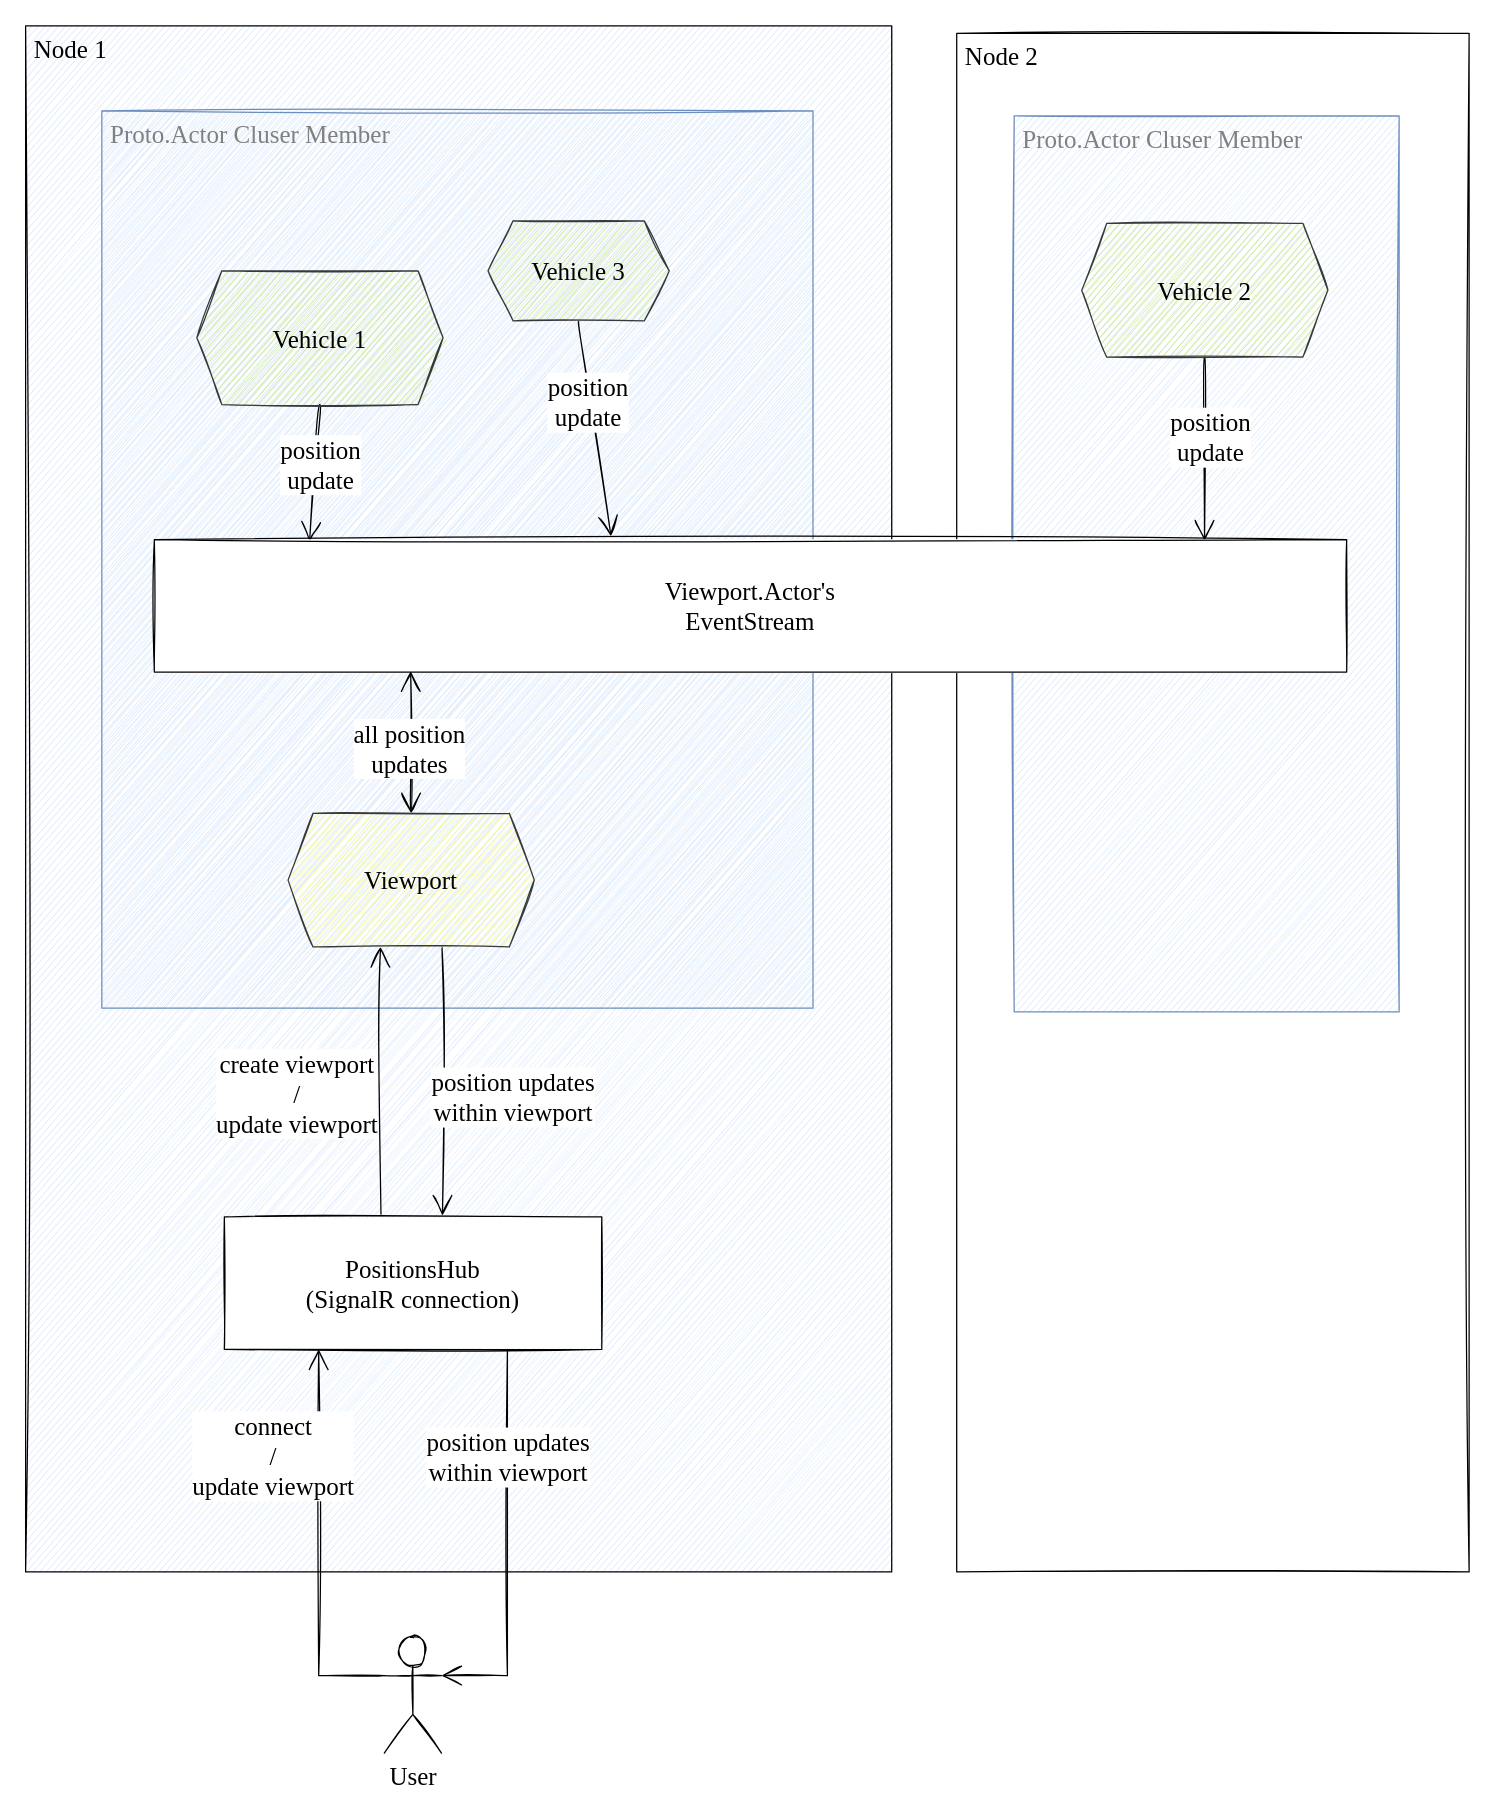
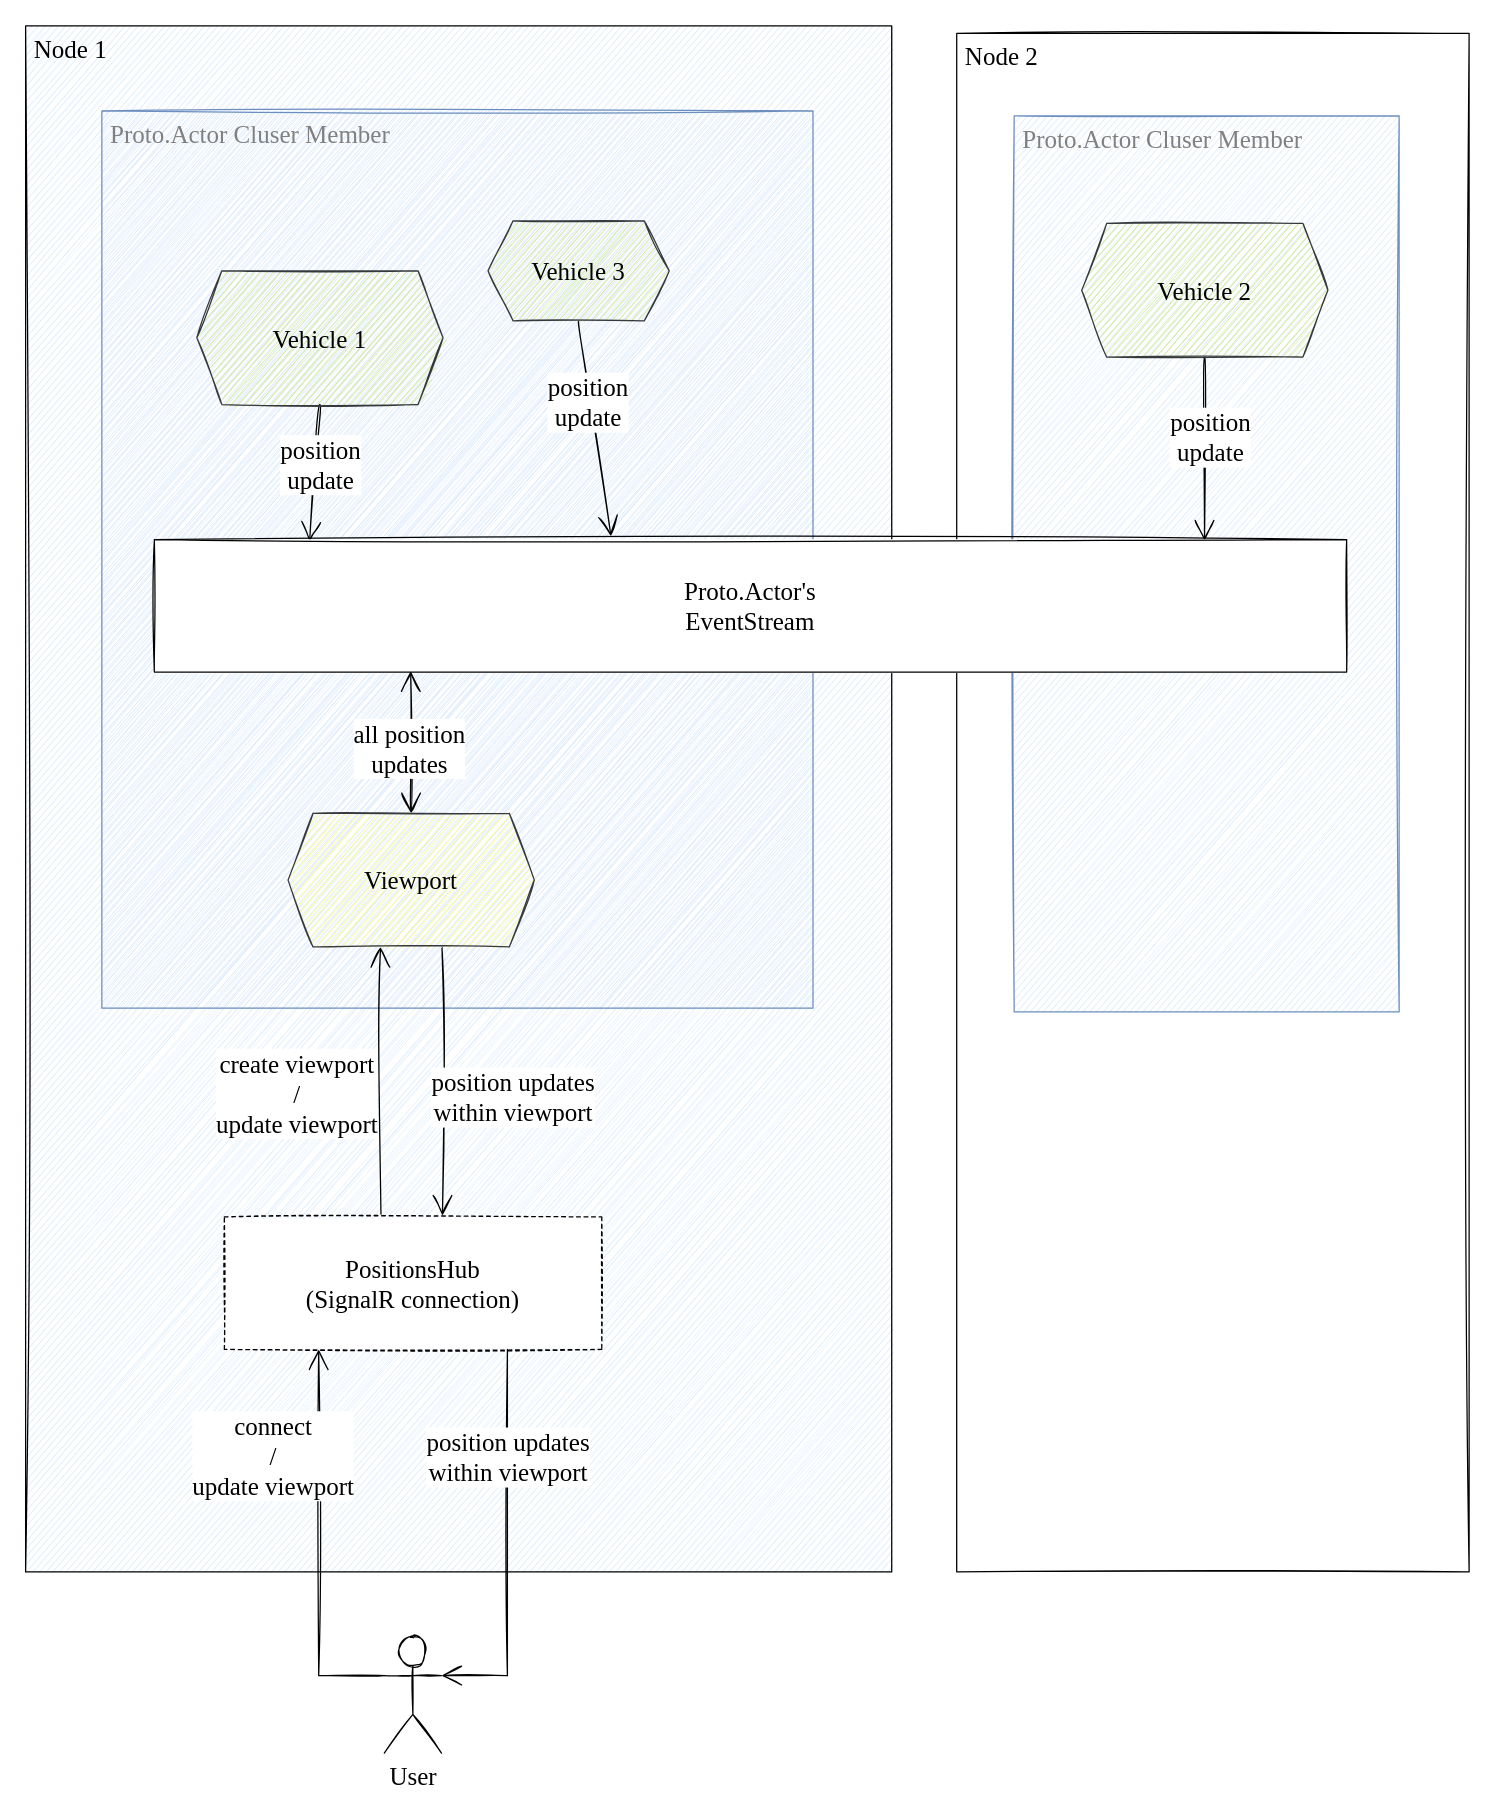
(751, 606) -> (751, 606)
(413, 1283) -> (413, 1283)
